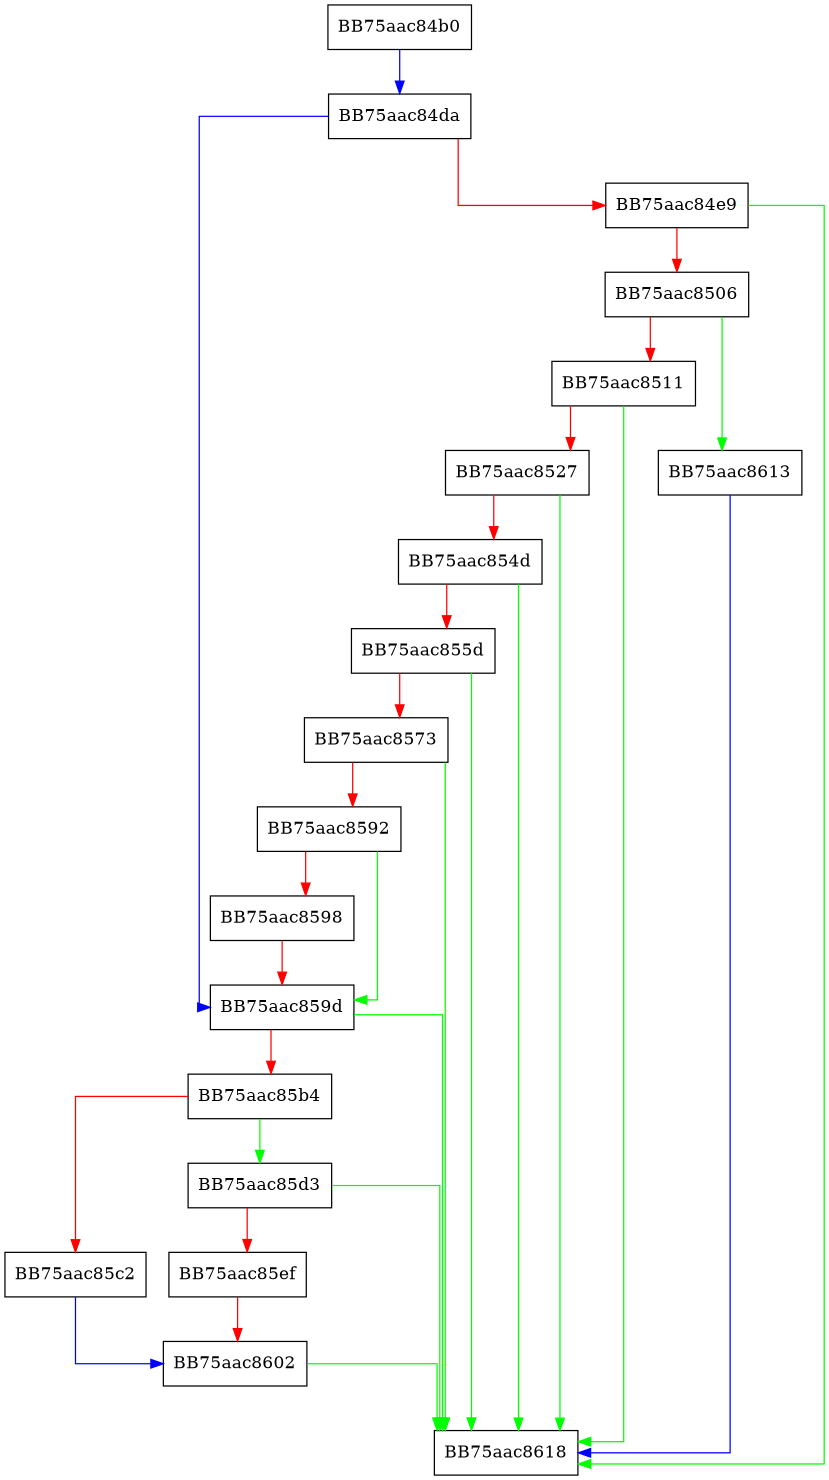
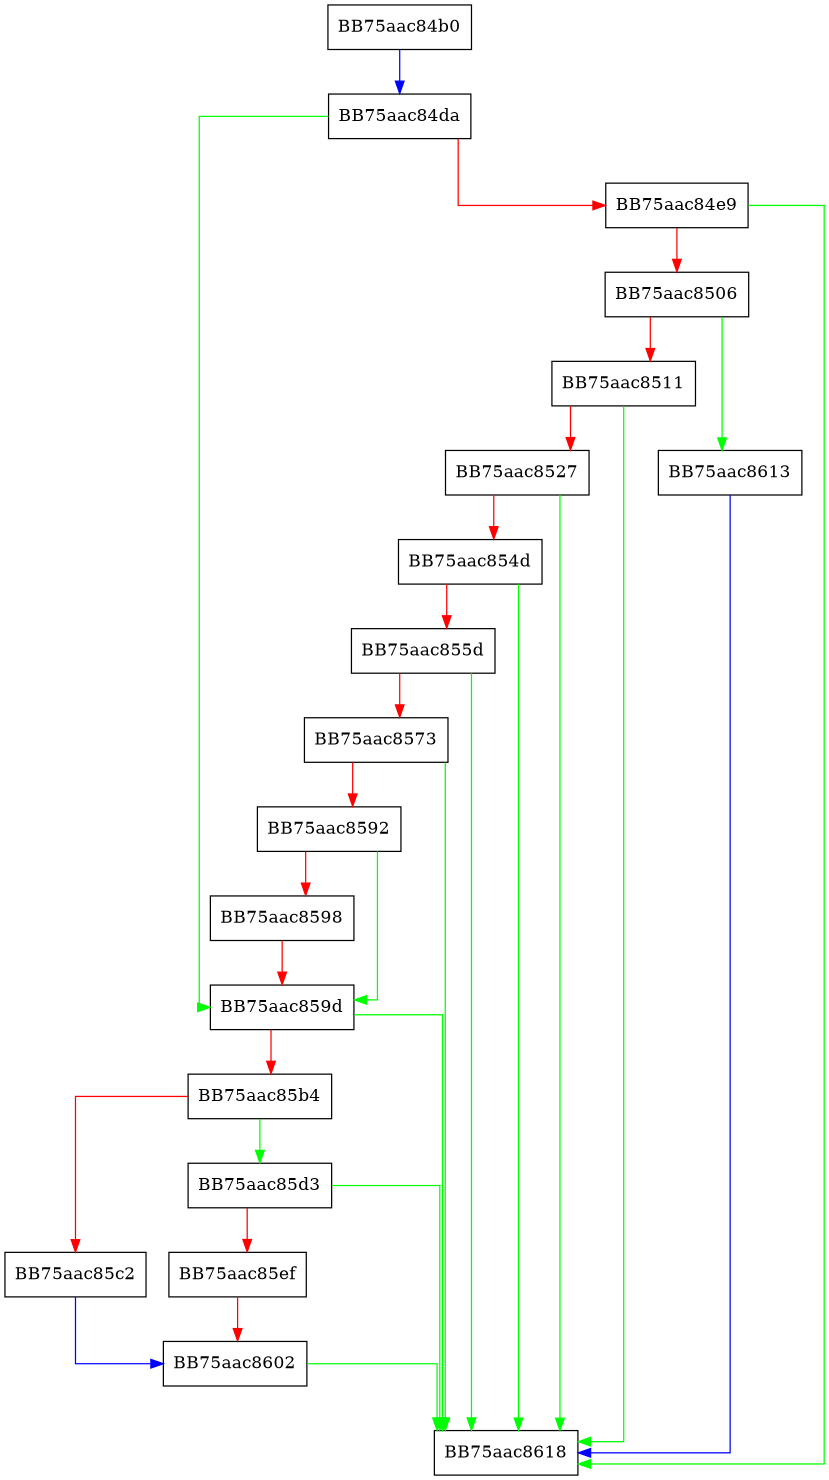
(199, 498) -> (199, 498)
